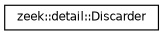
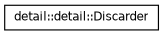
(82, 18) -> (82, 18)
